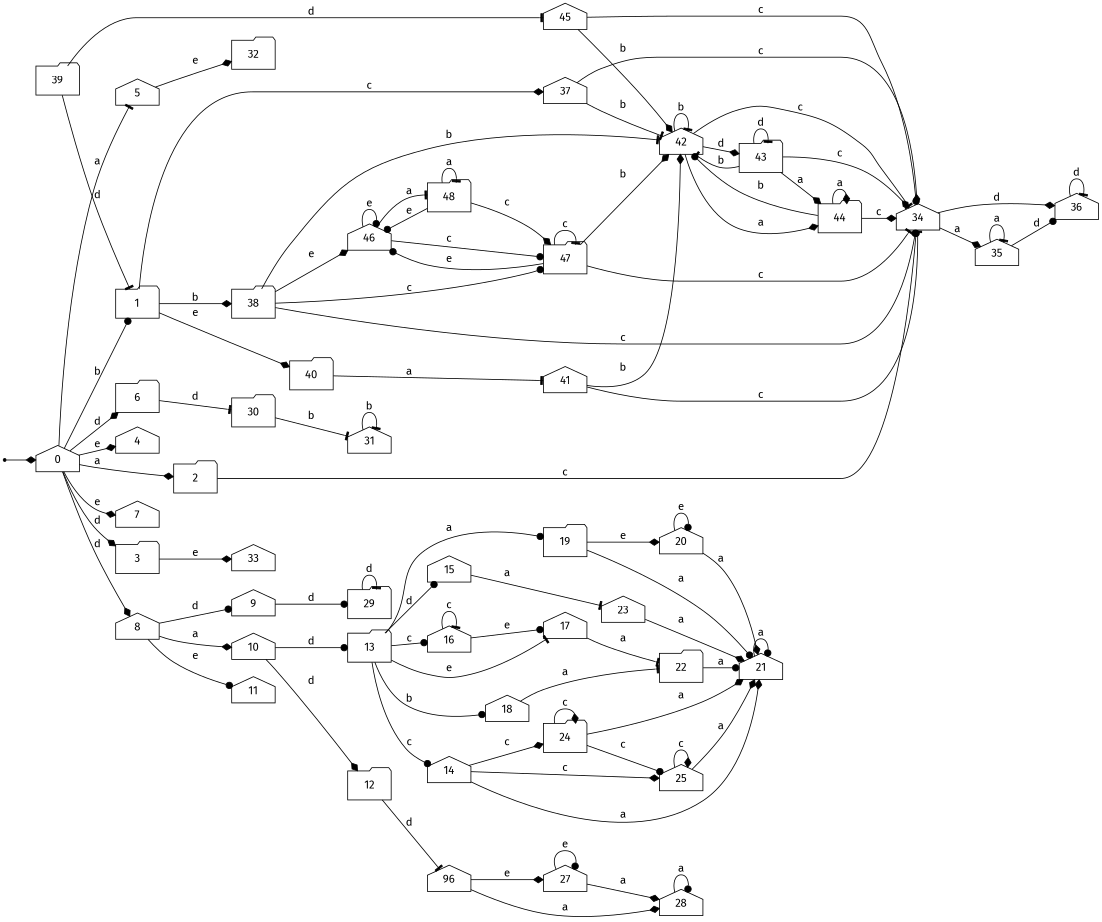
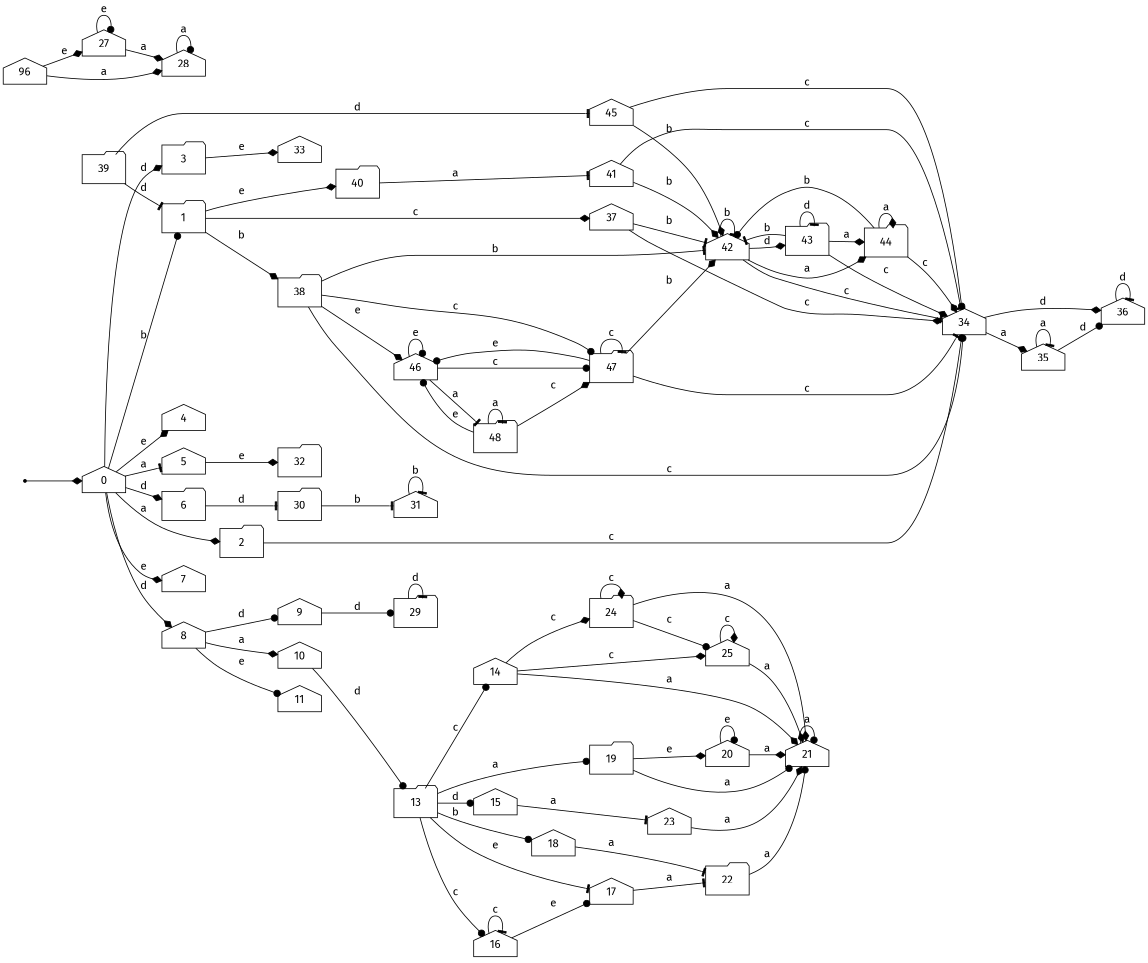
(369, 785) -> none
